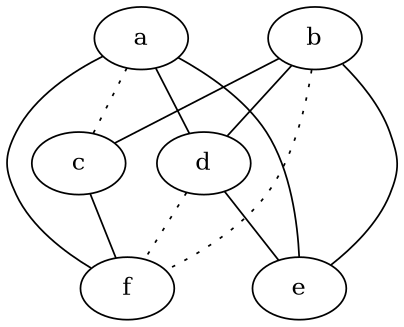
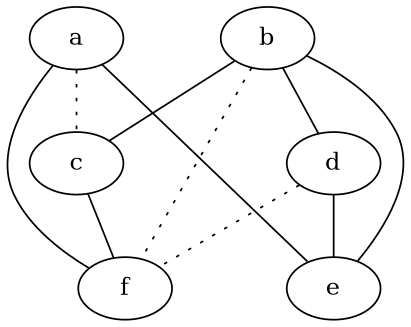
(173, 101) -> none
